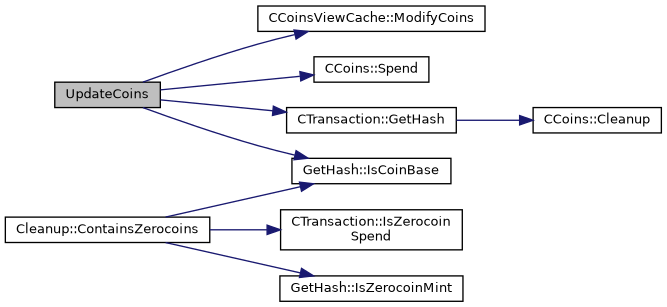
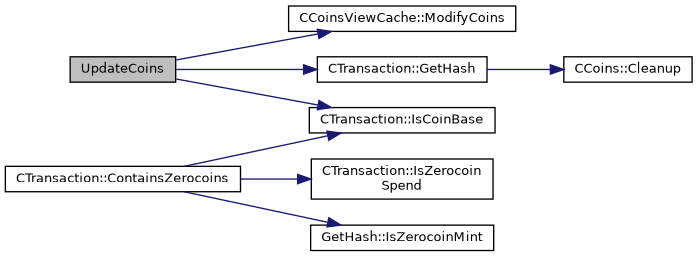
(371, 69) -> none
(371, 171) -> (402, 120)
(108, 230) -> (123, 179)
